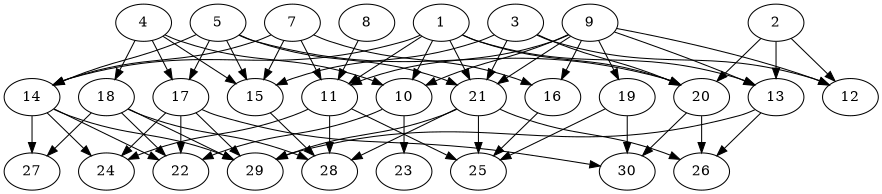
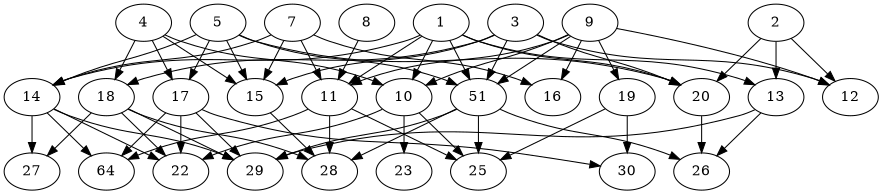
(673, 53) -> none
none -> (316, 60)
(478, 97) -> (478, 97)
(522, 128) -> (446, 139)
(661, 138) -> none
(106, 172) -> (106, 172)
